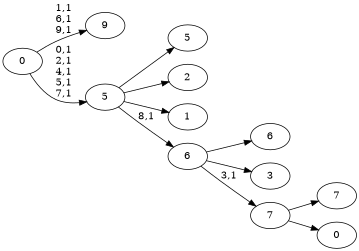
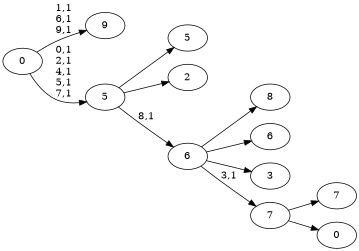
none -> (270, 97)
(188, 117) -> none
